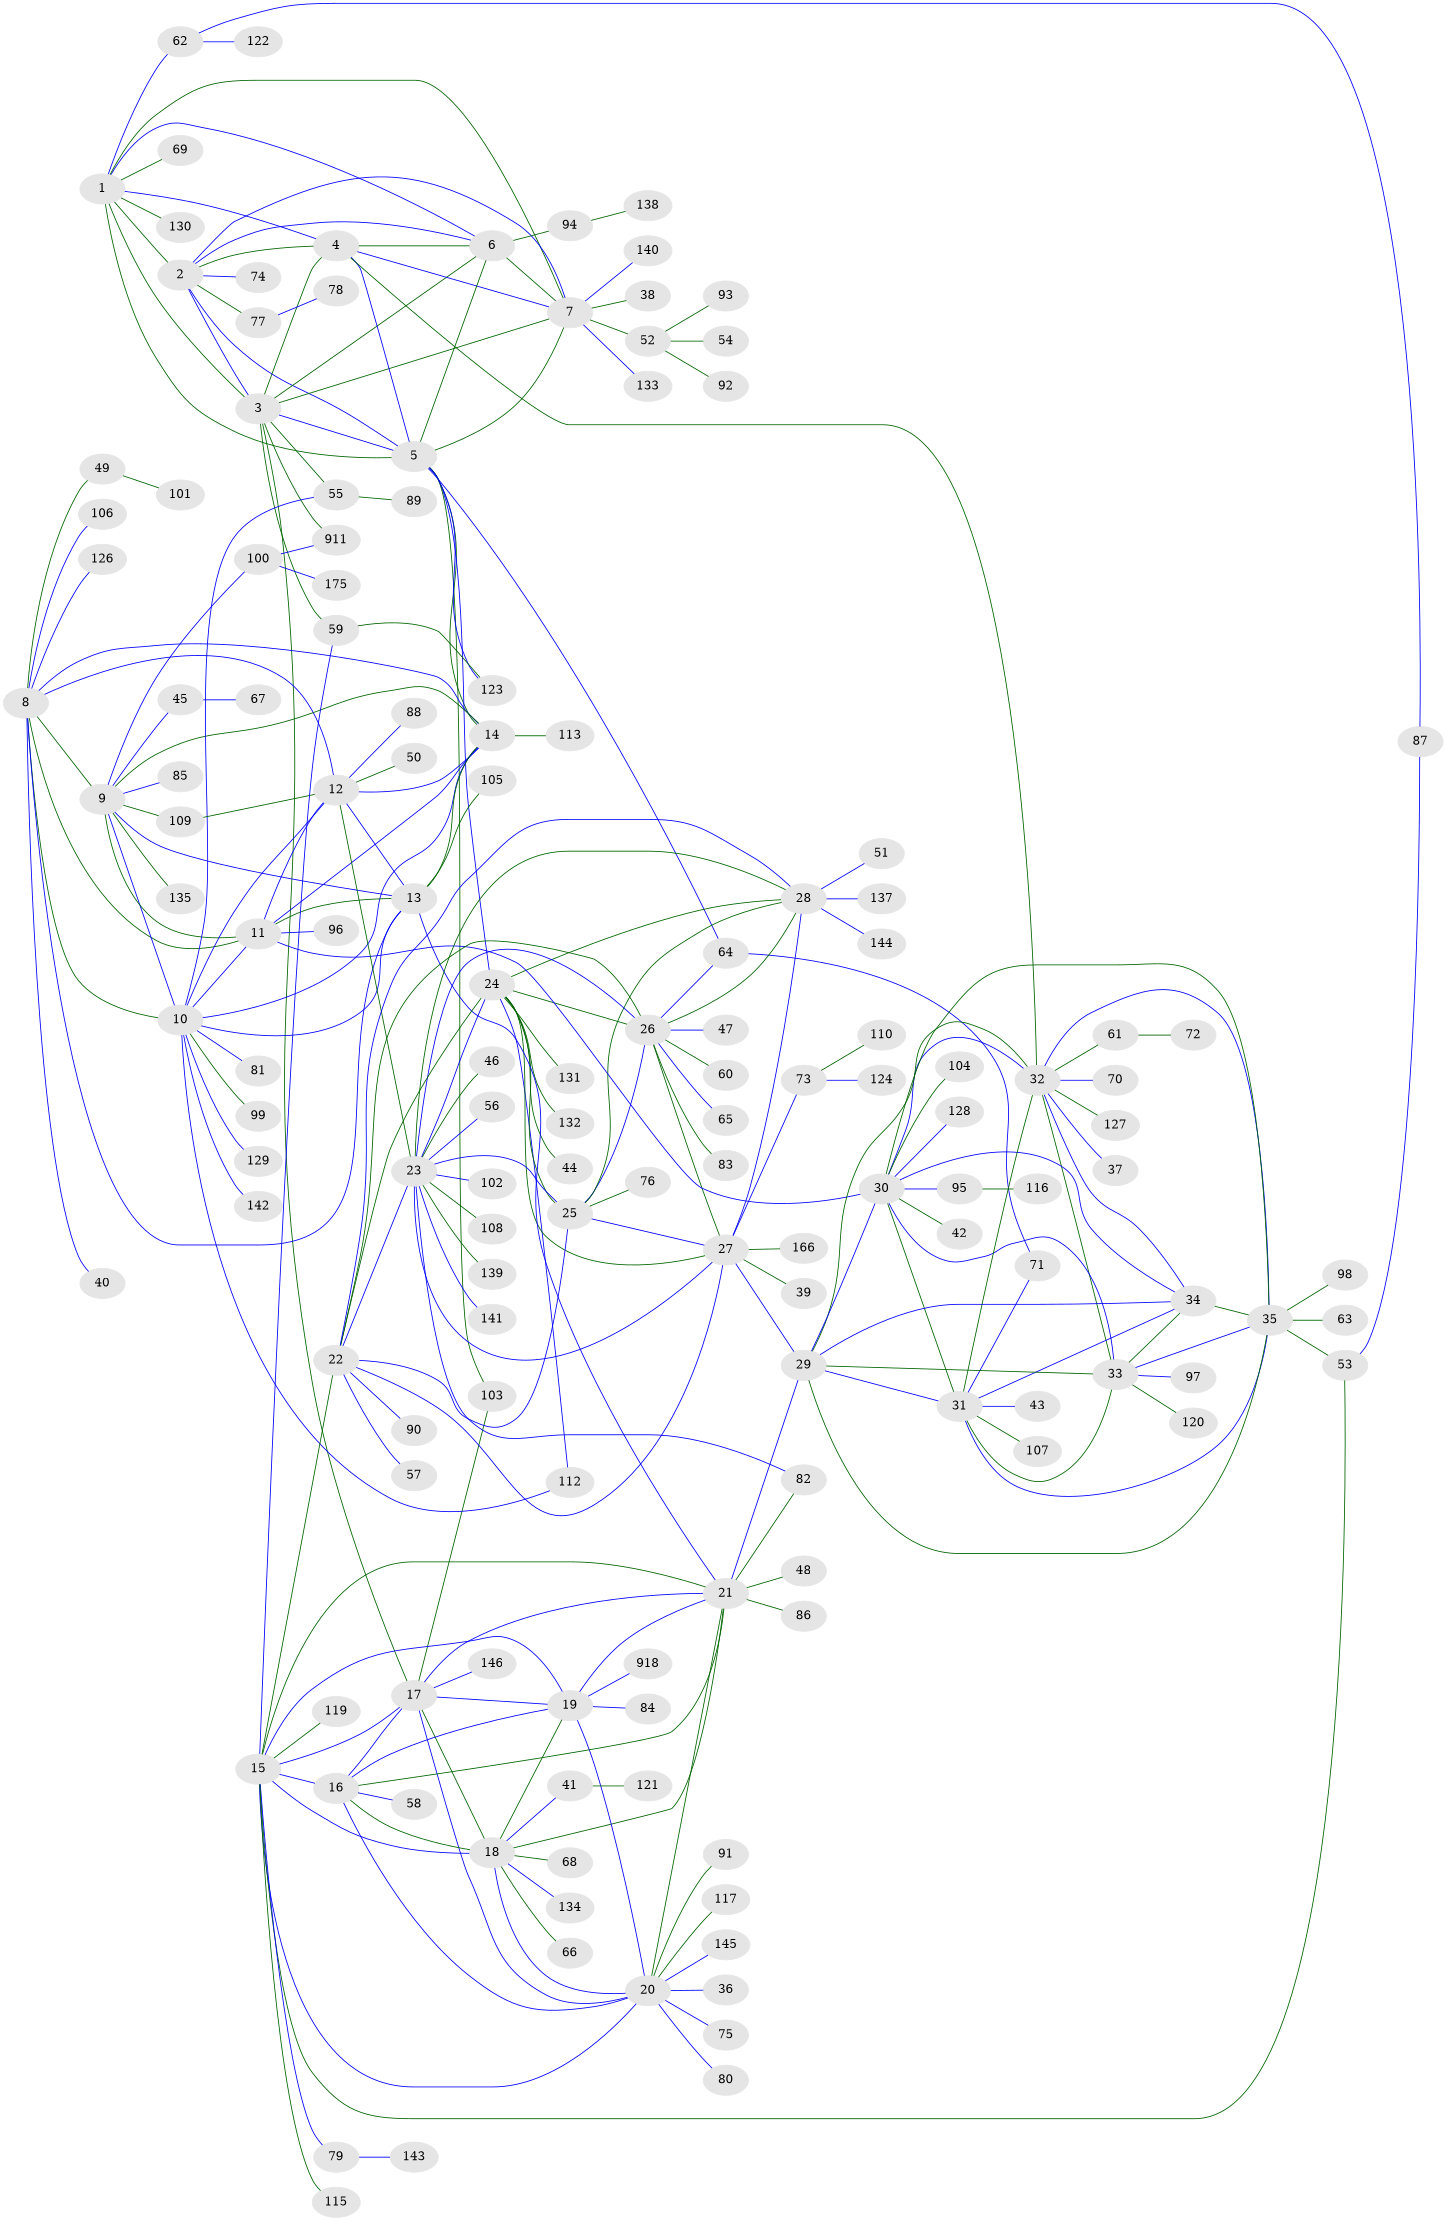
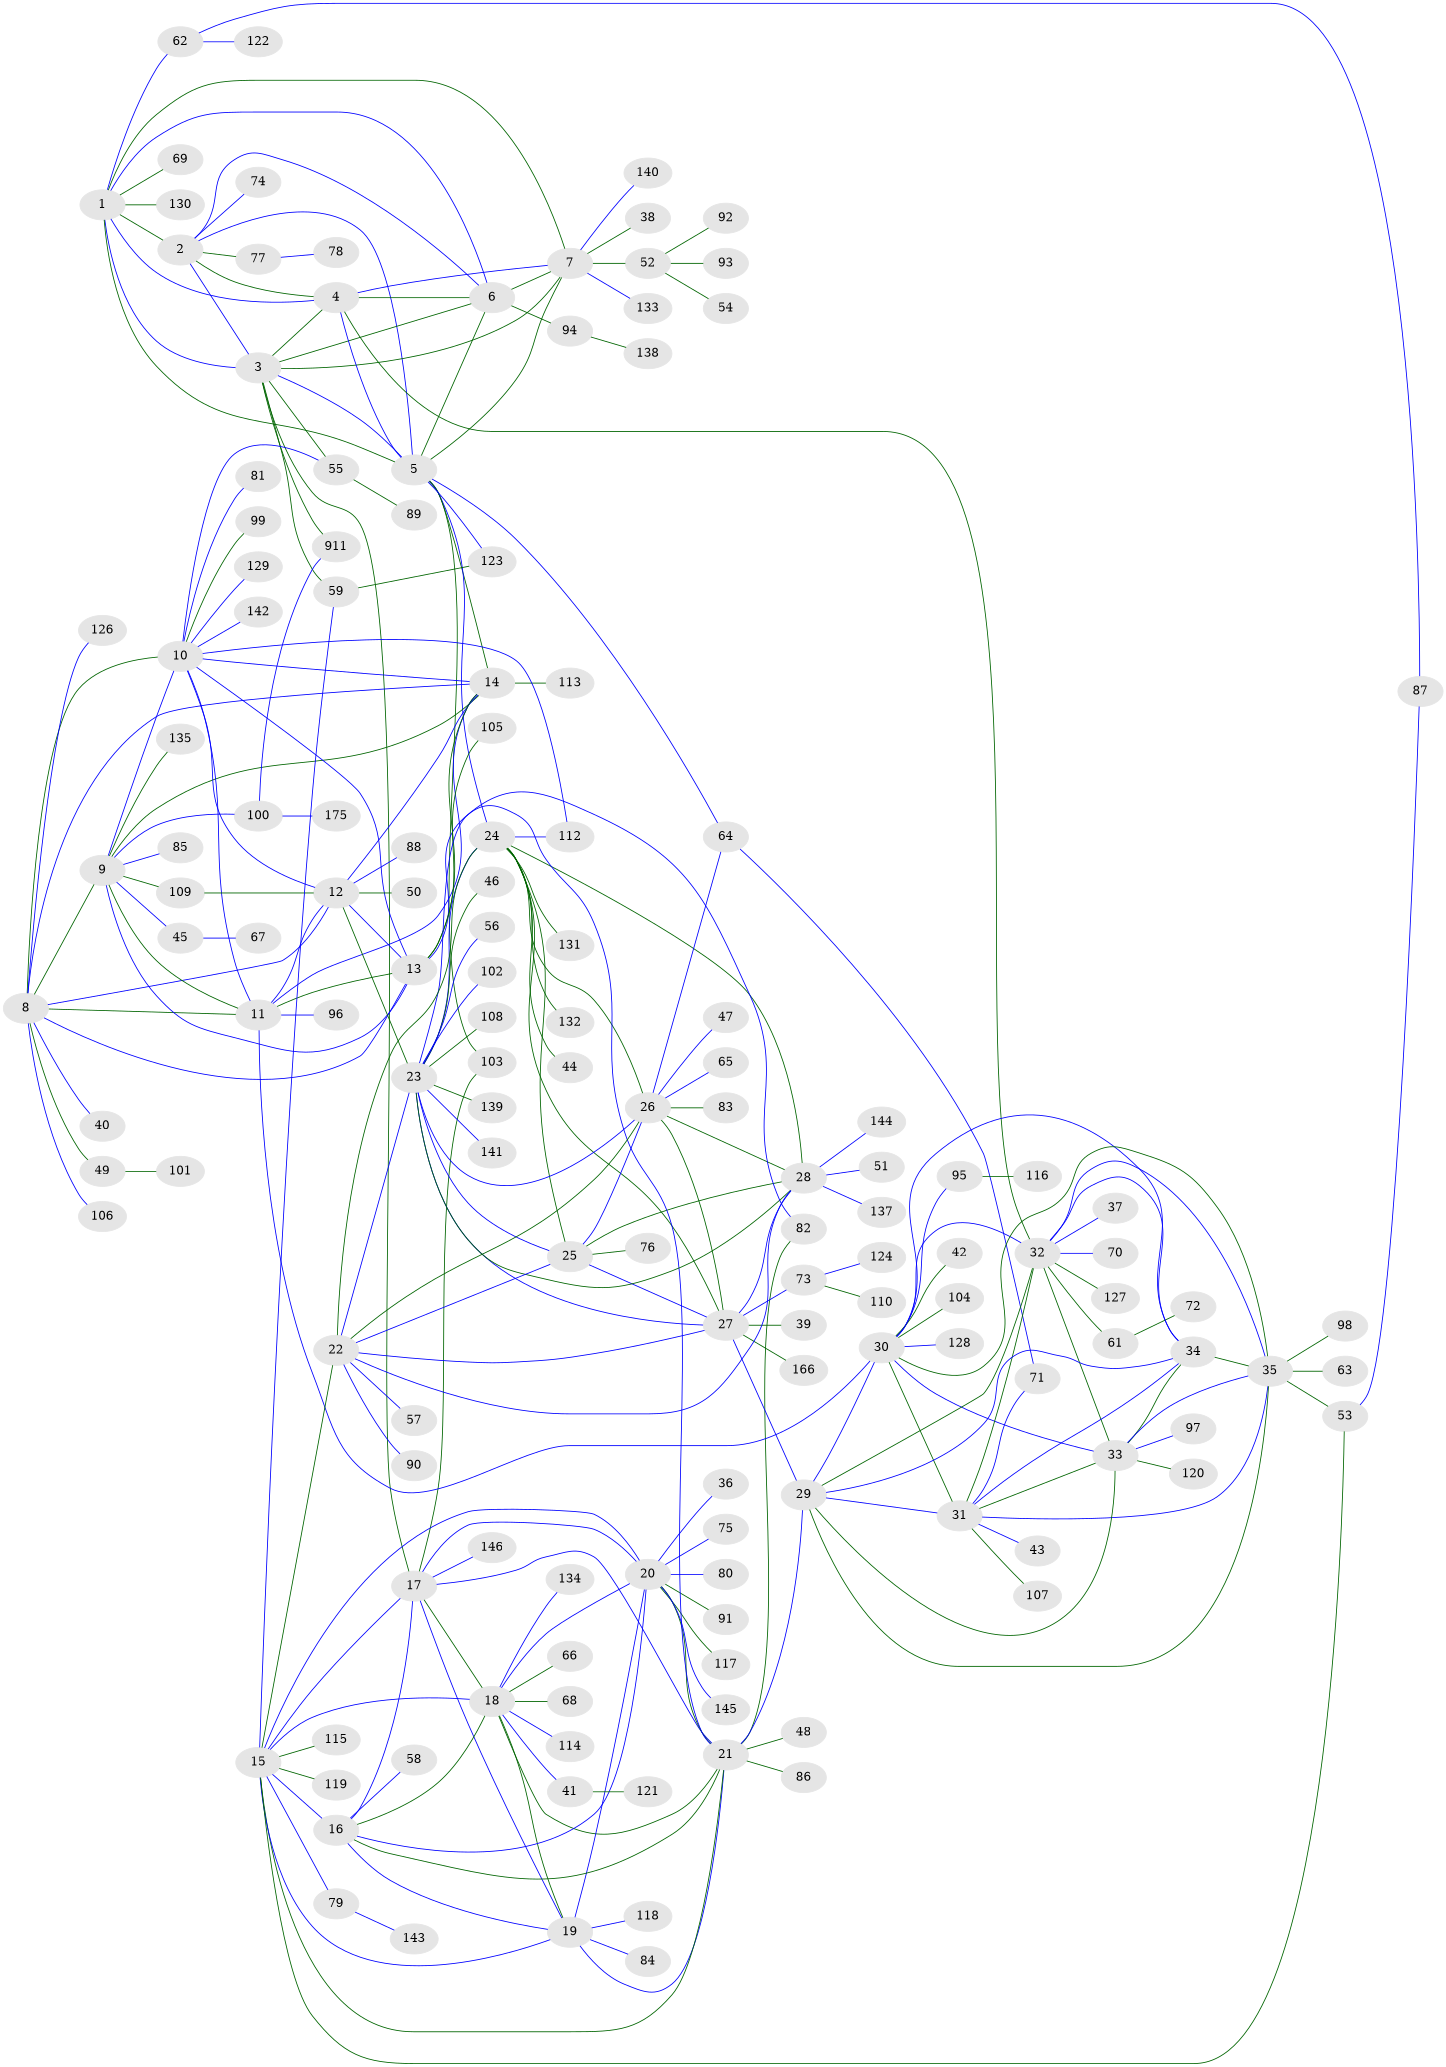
(392, 178) -> none
(164, 309) -> (140, 322)
(726, 1075) -> none
(648, 1664) -> (648, 1916)
none -> (570, 1747)
